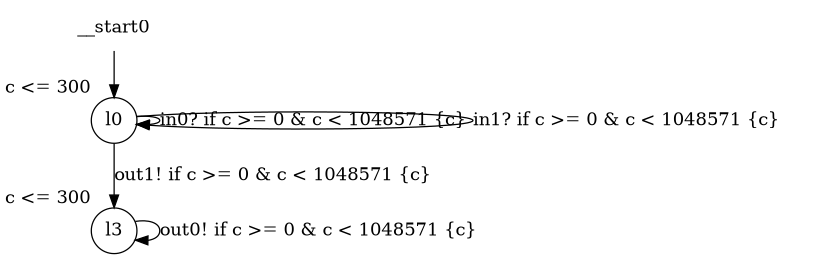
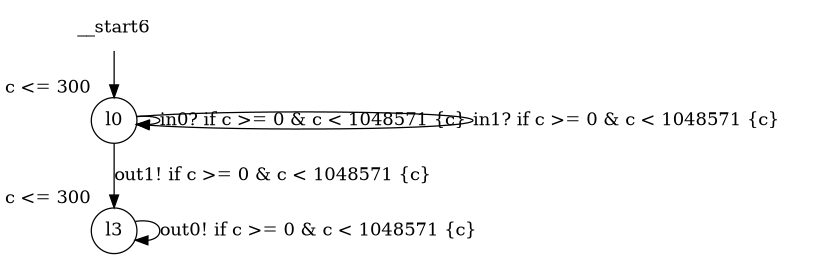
(114, 28) -> (114, 28)
